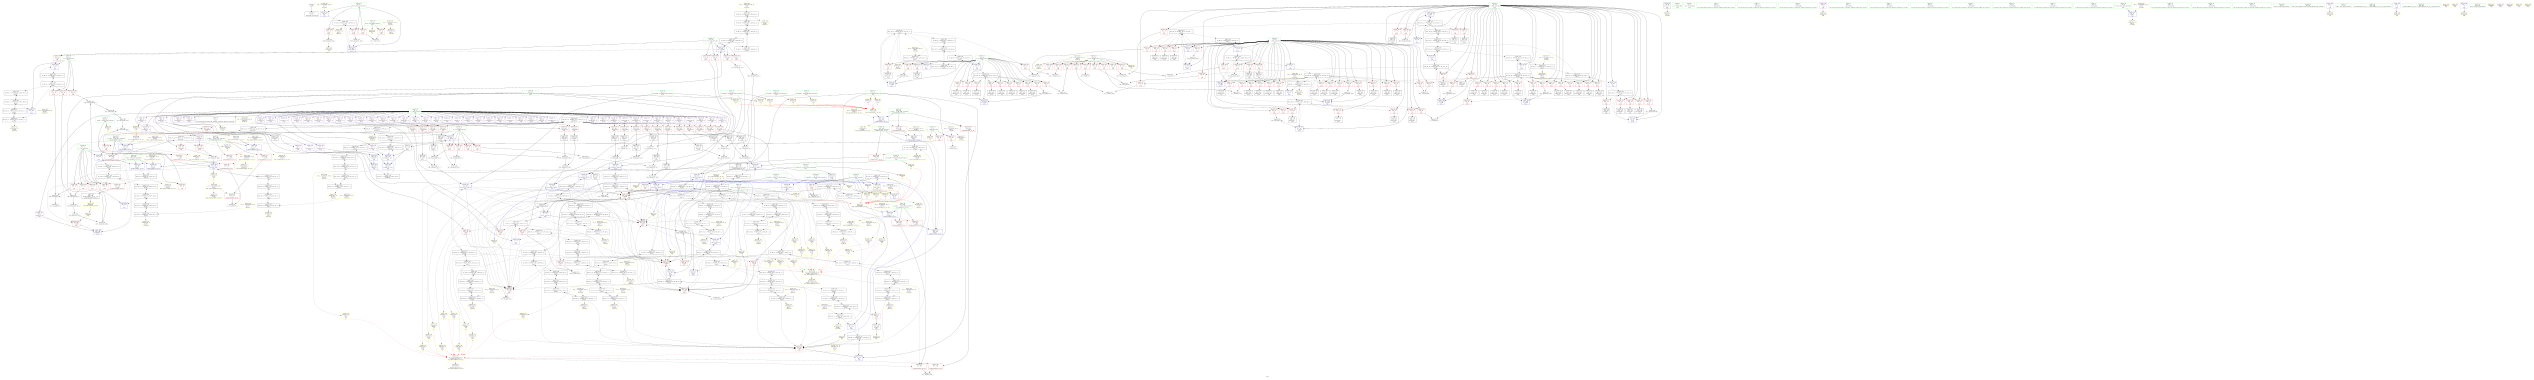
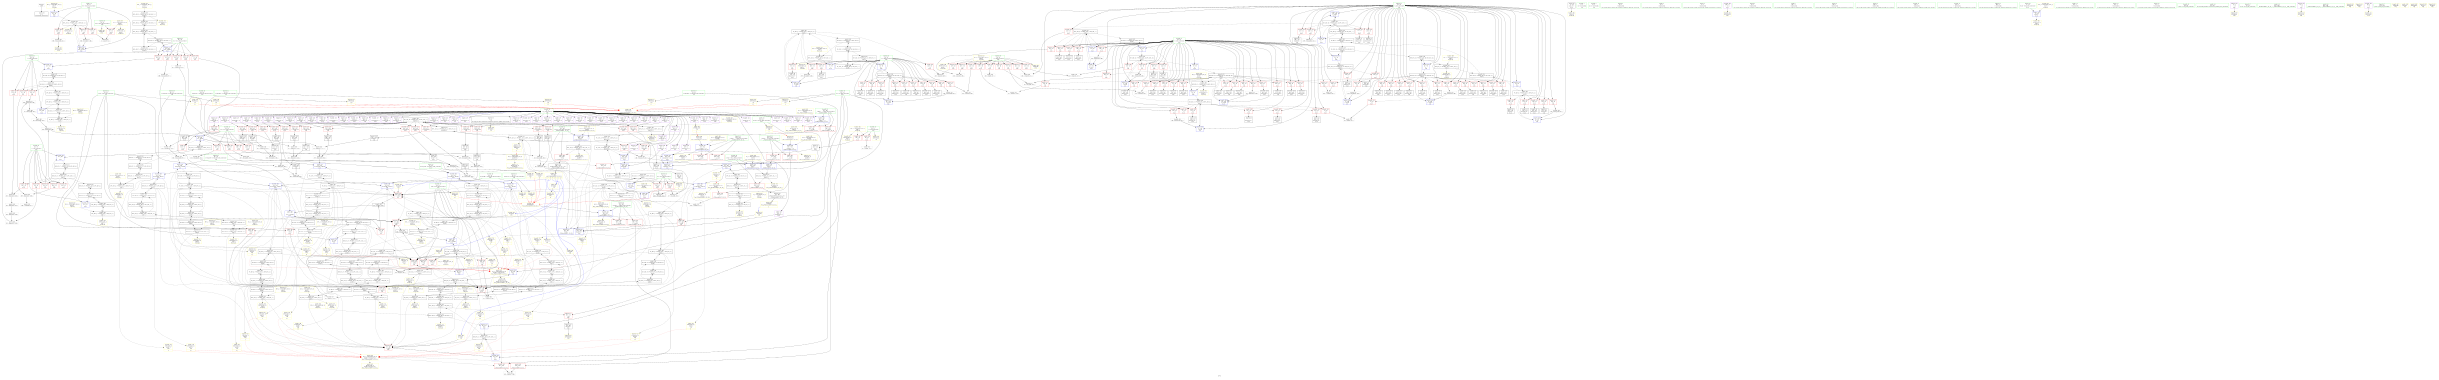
none -> (296, 176)
